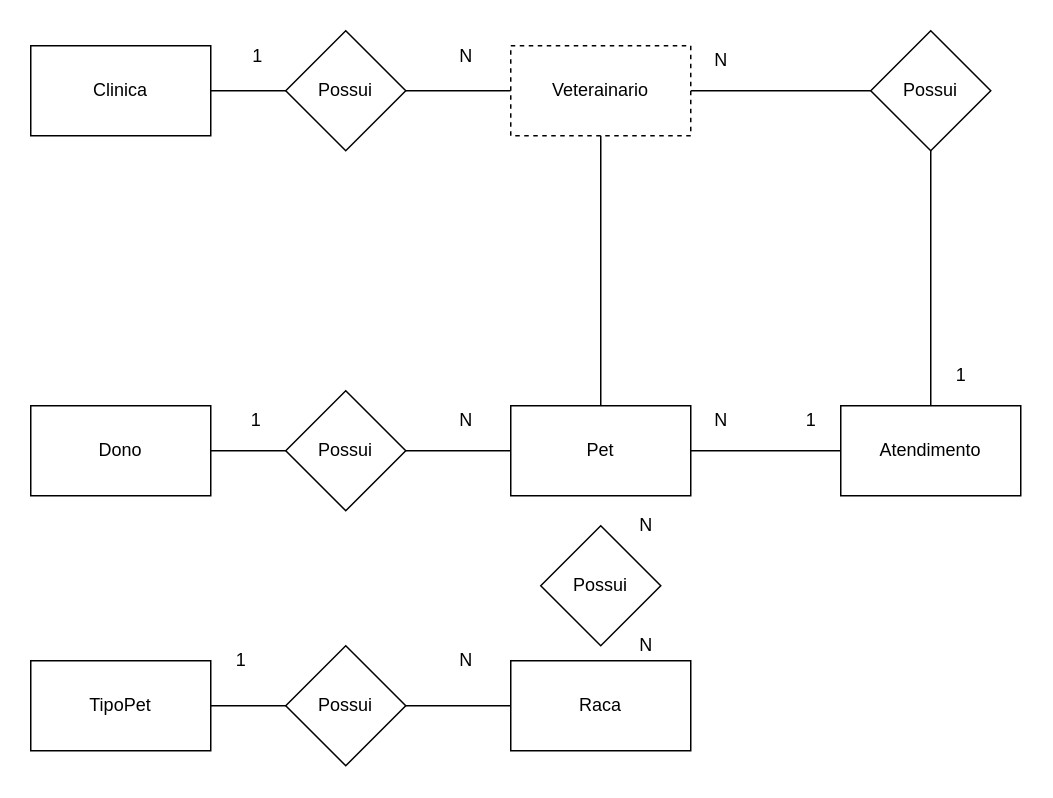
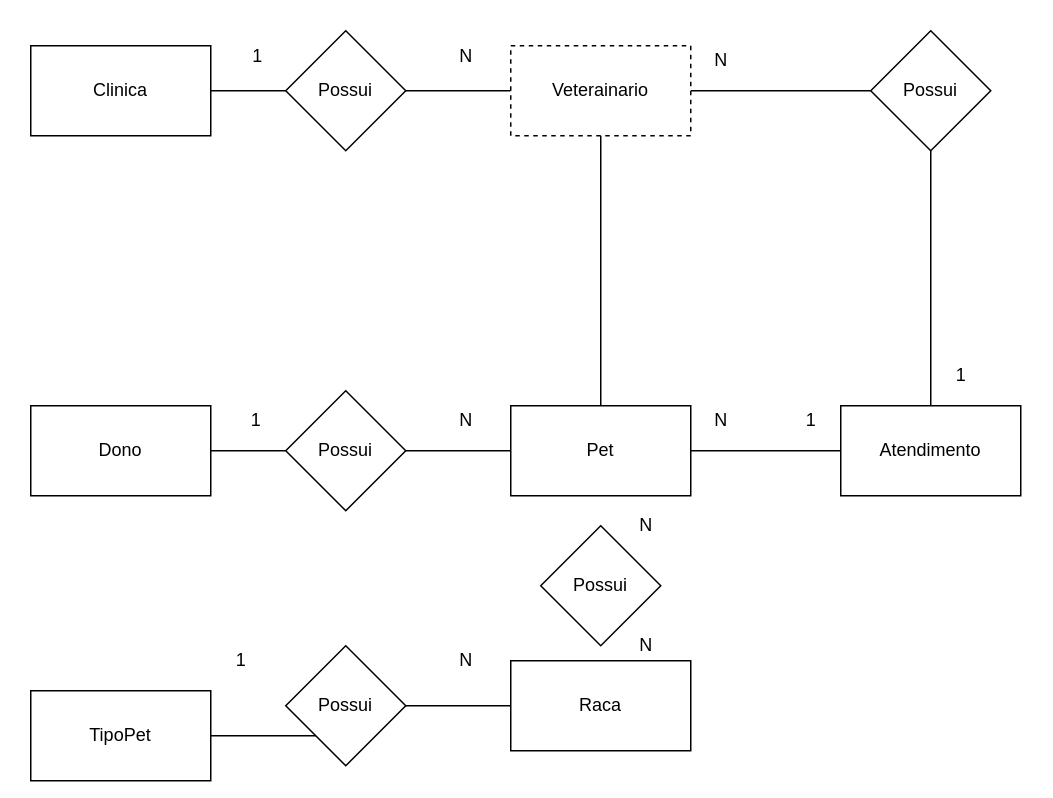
(121, 706) -> (121, 736)
